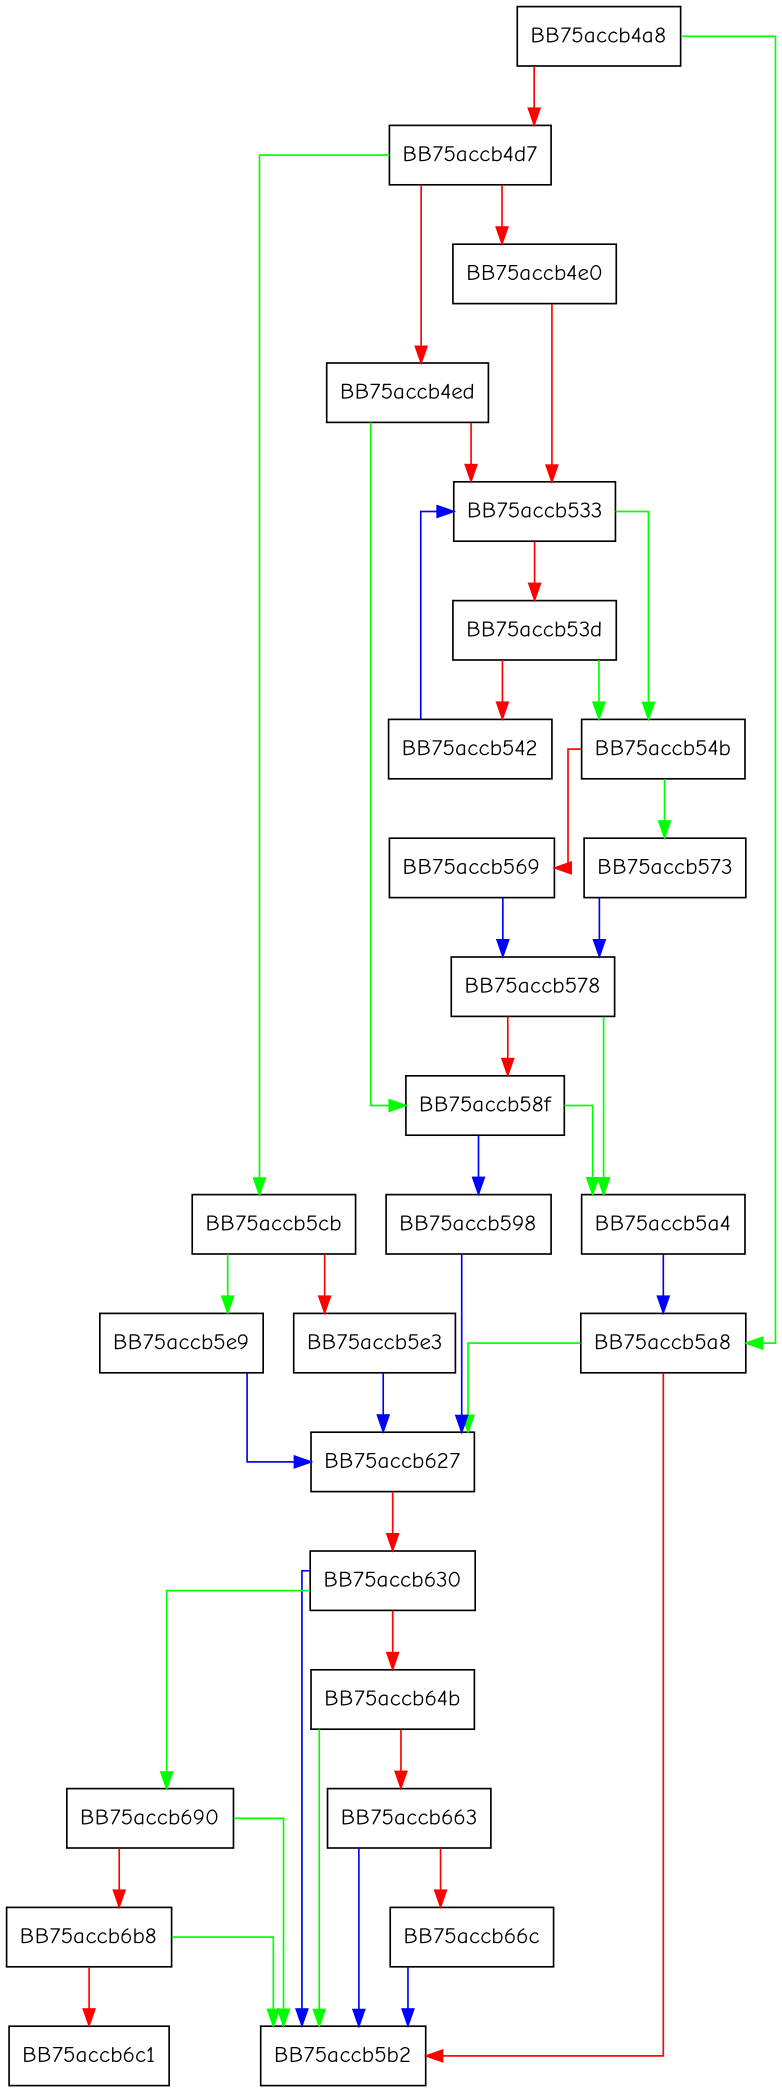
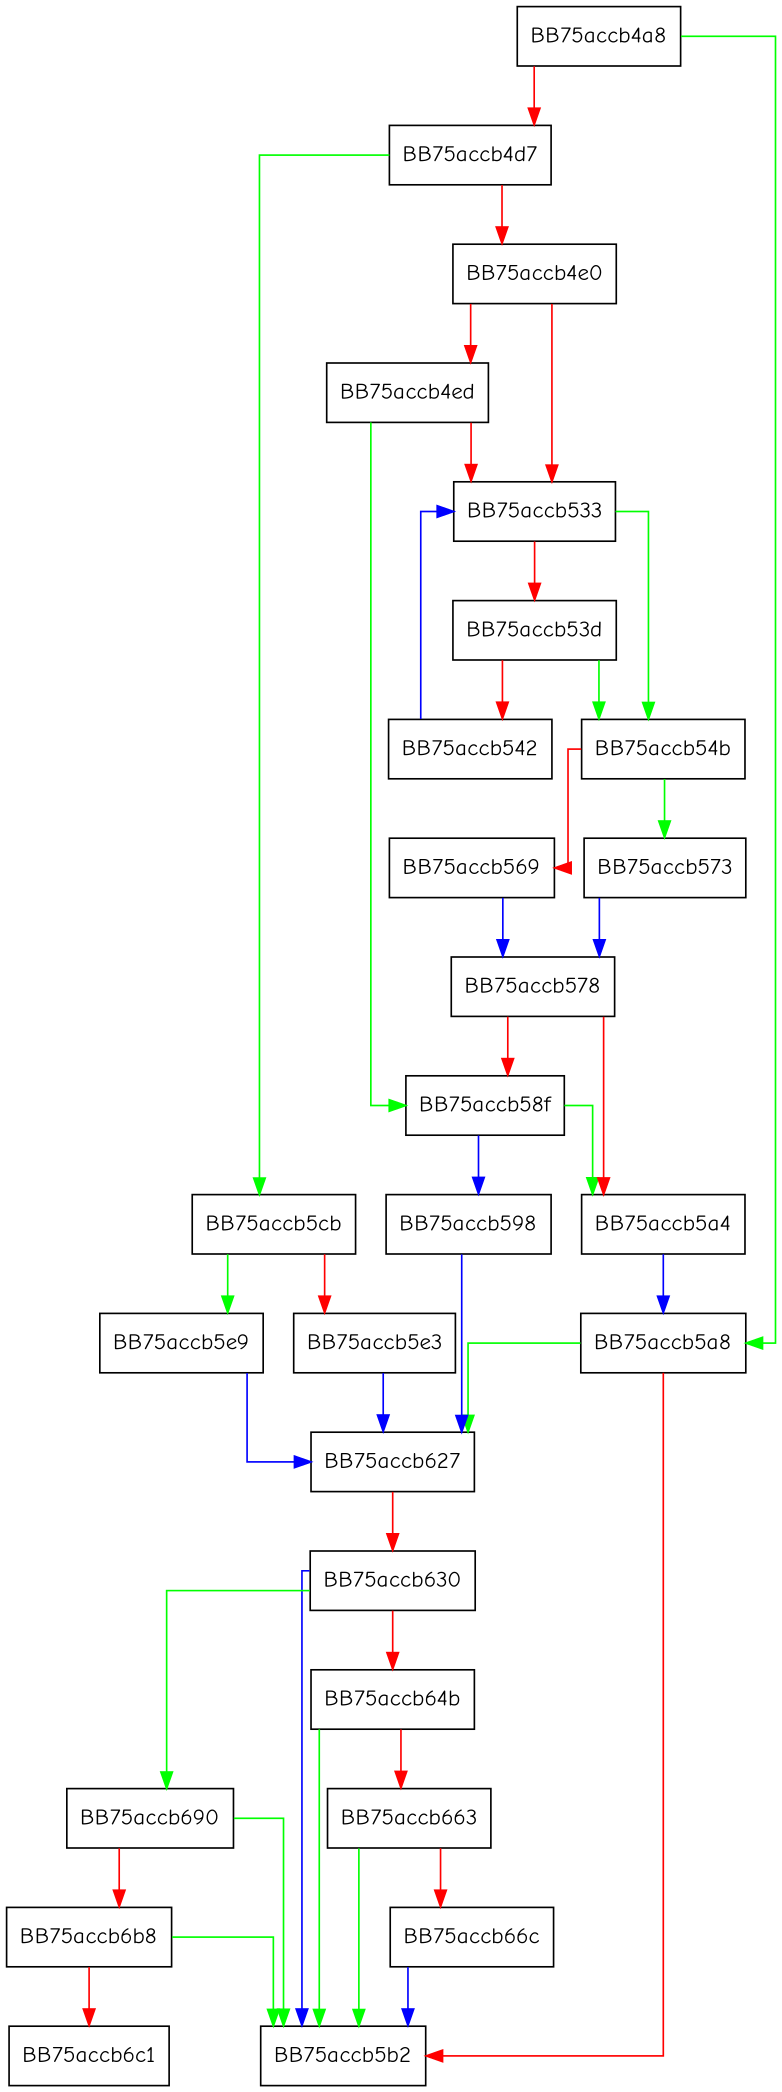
(421, 266) -> (471, 325)
(604, 1097) -> (604, 1097)
(359, 1929) -> (359, 1929)
